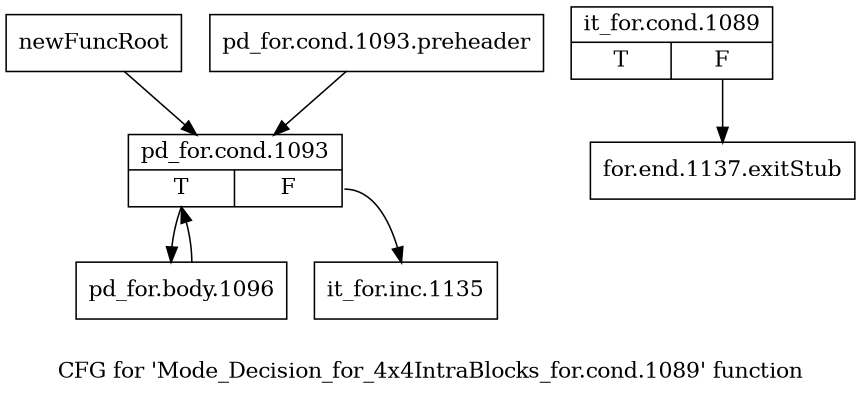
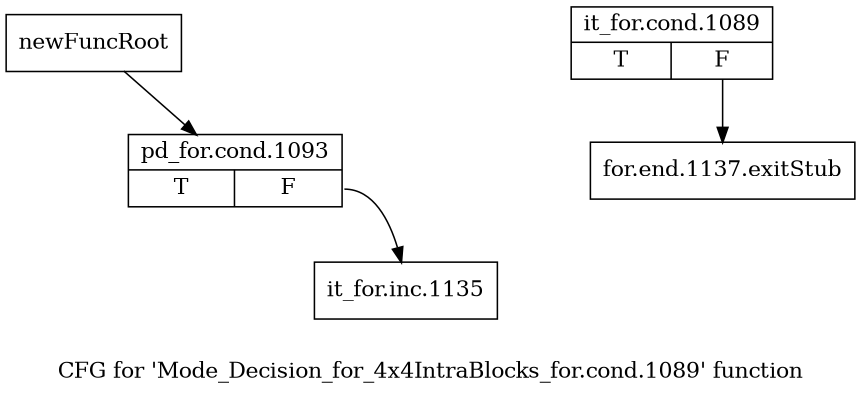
(377, 43) -> none
(181, 291) -> none
